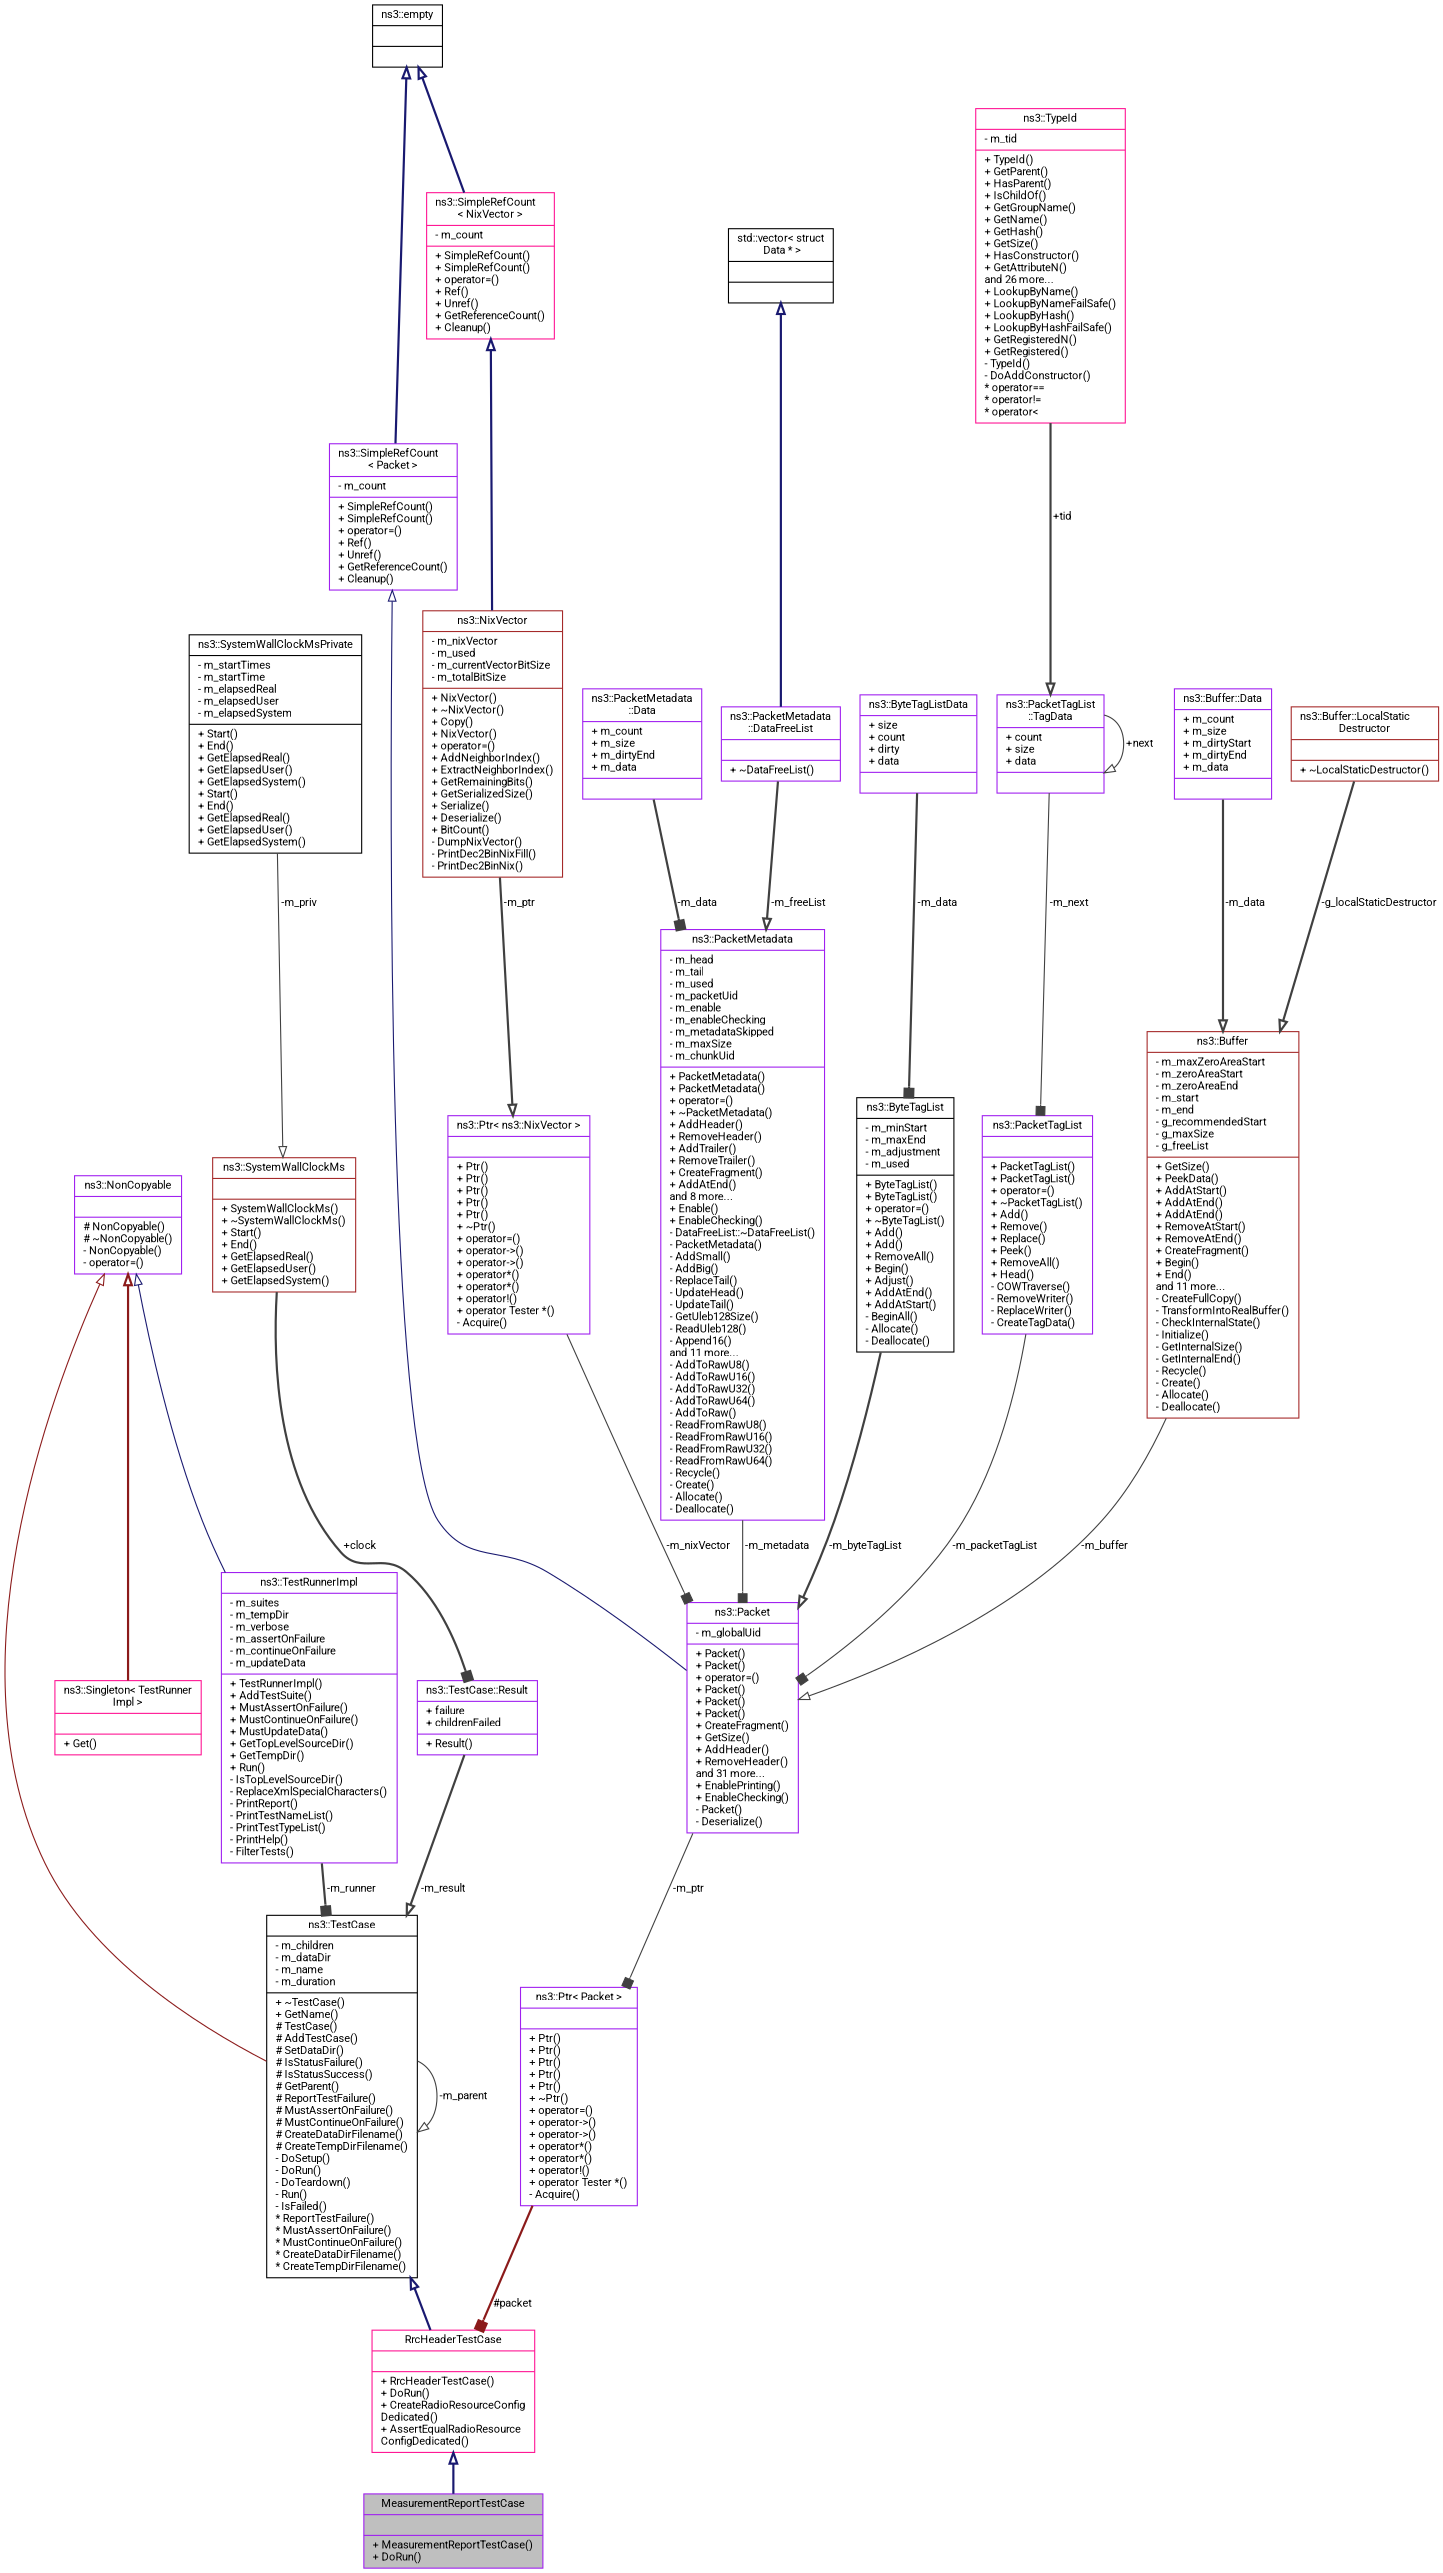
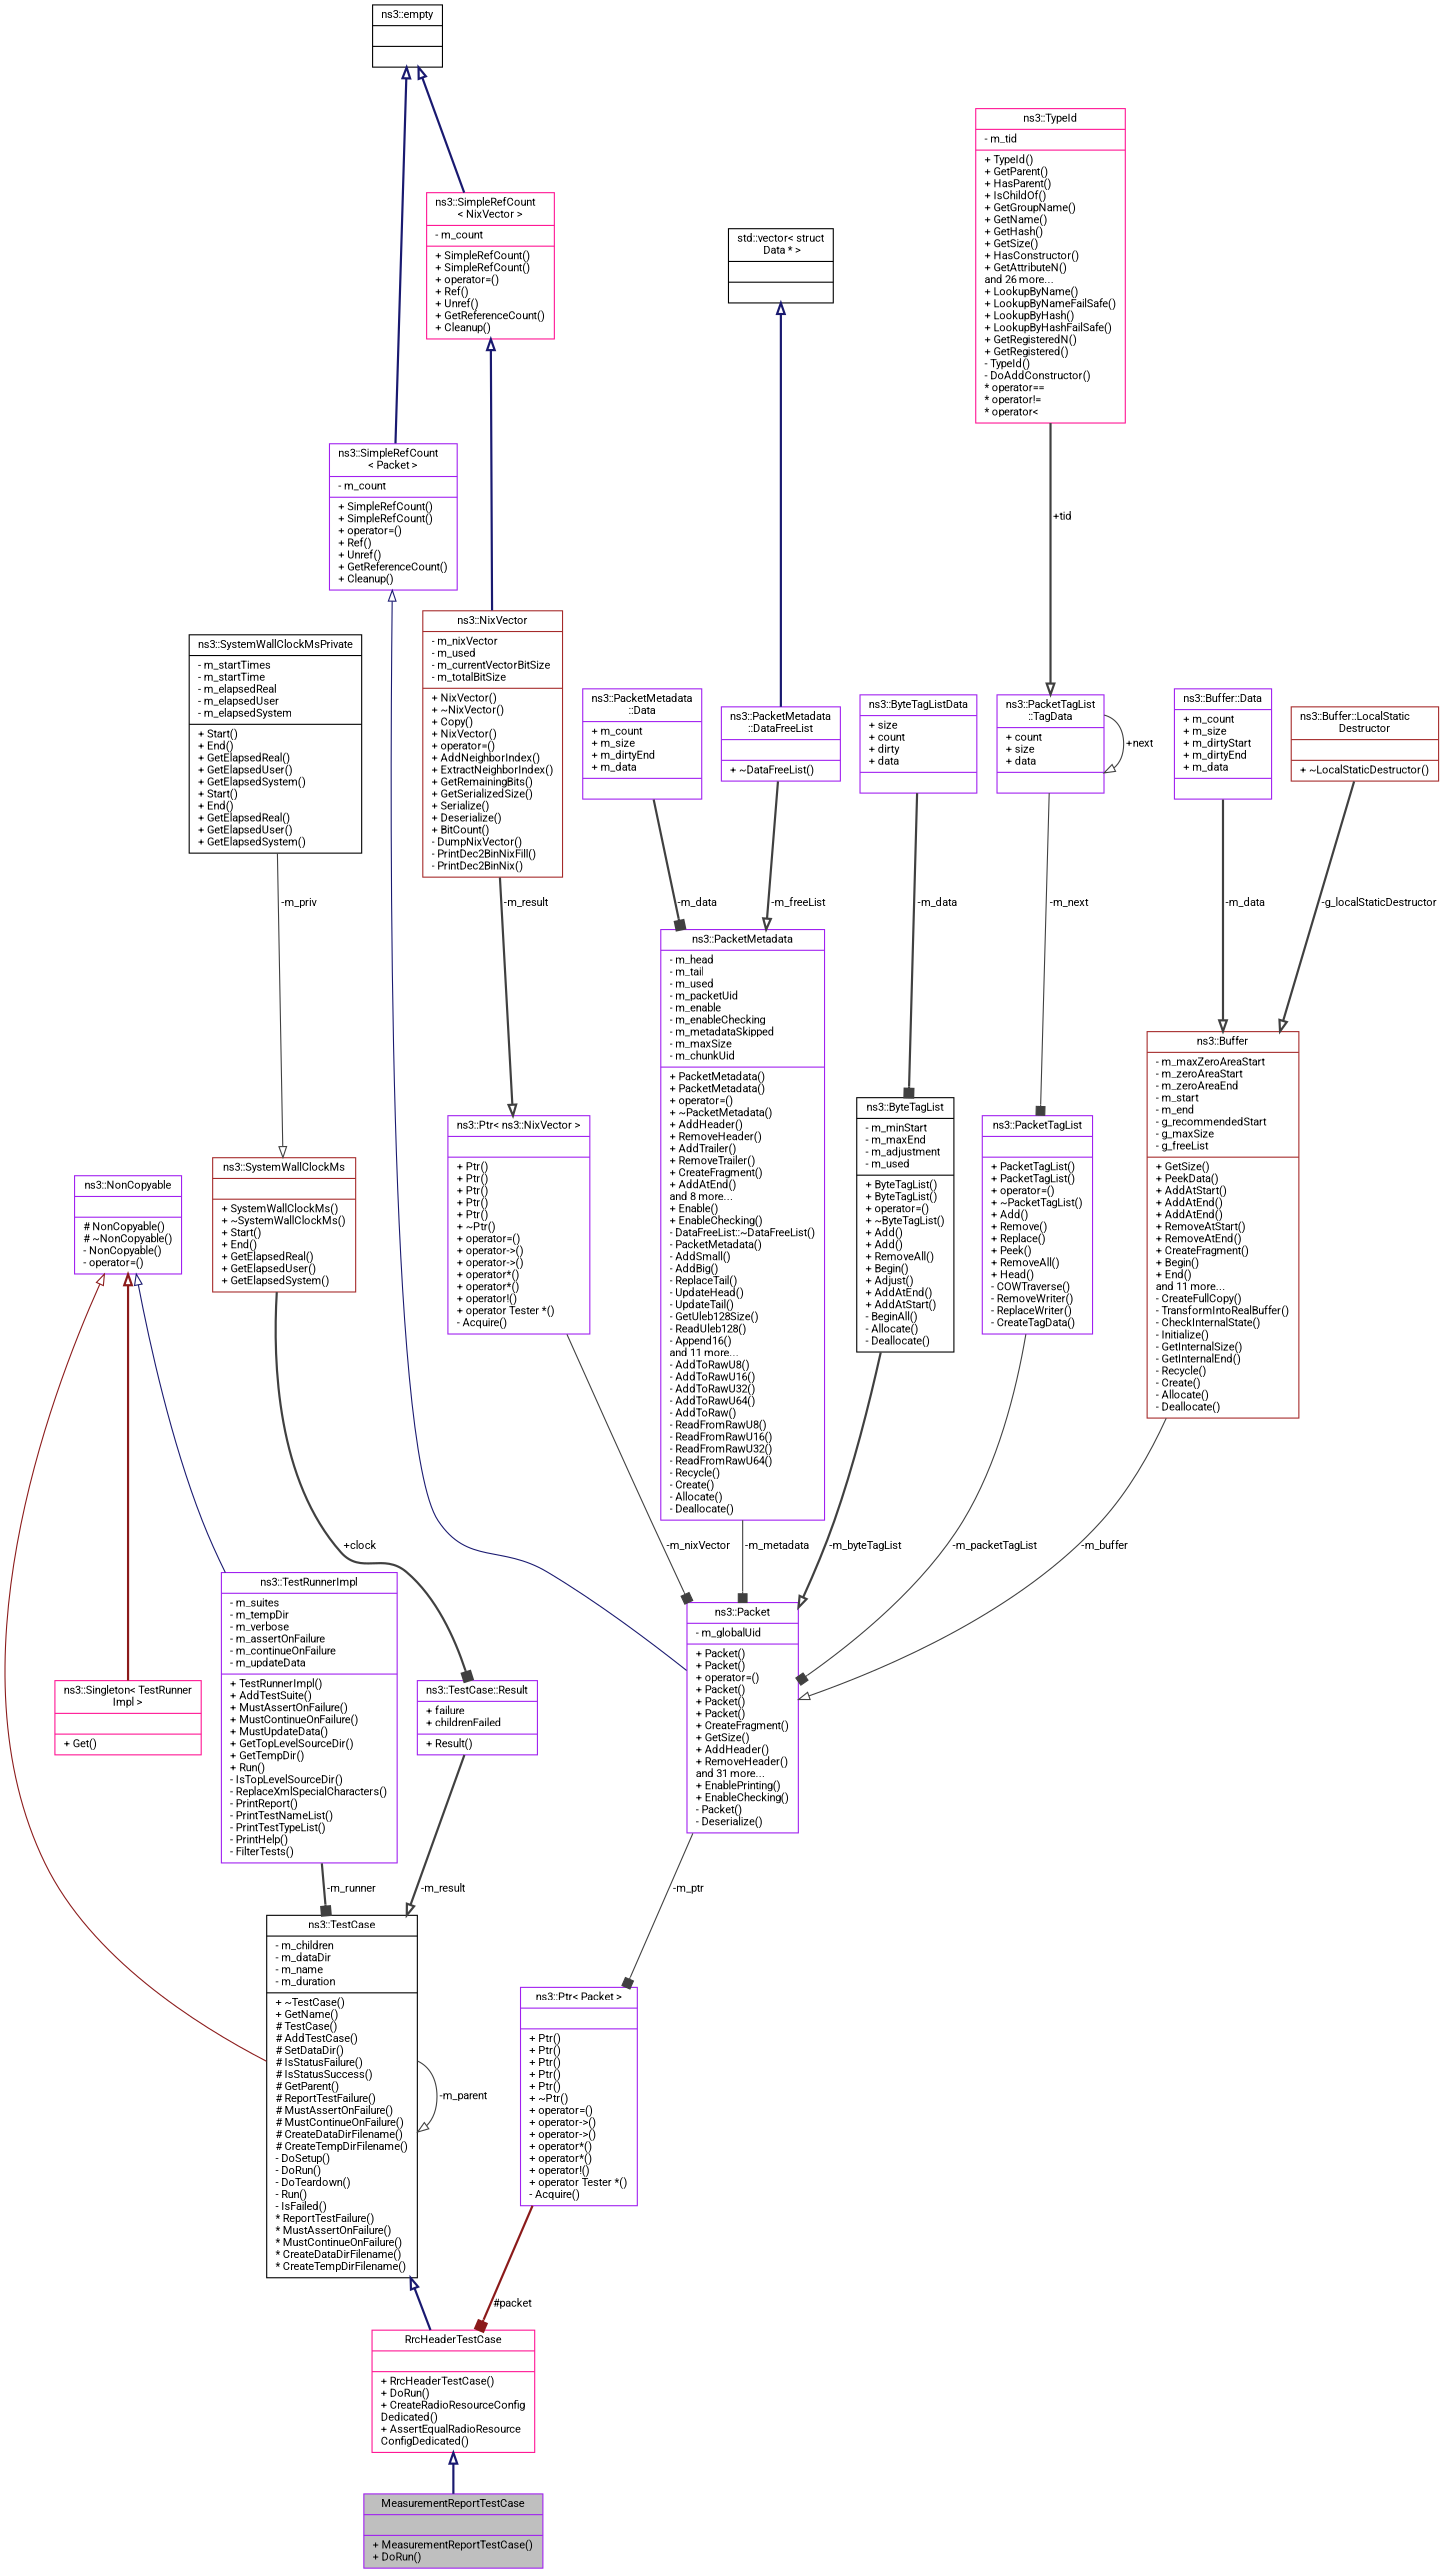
(518, 903) -> (525, 903)
